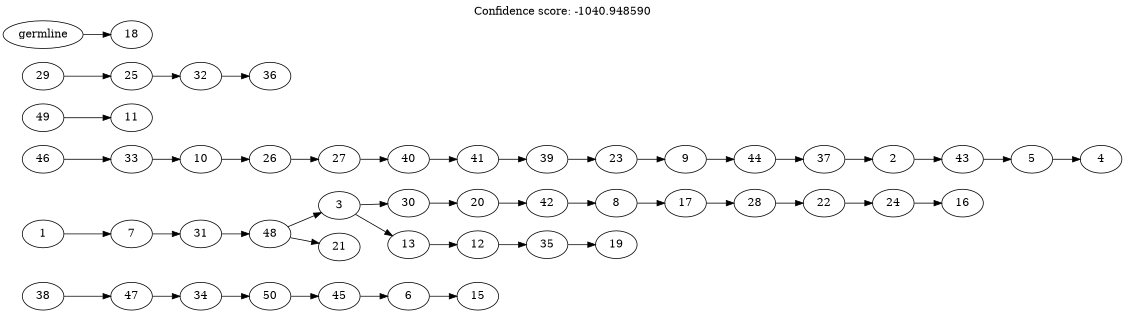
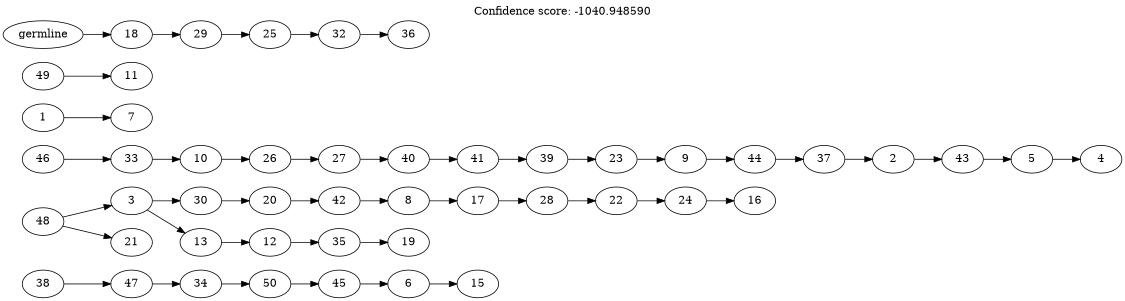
none -> (162, 35)
(201, 234) -> none
